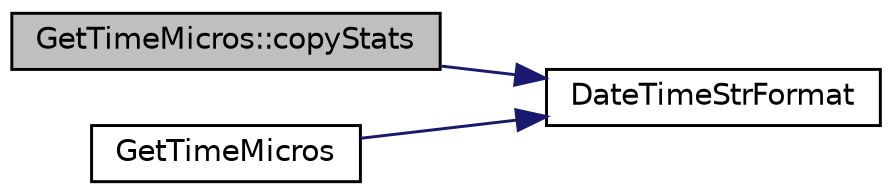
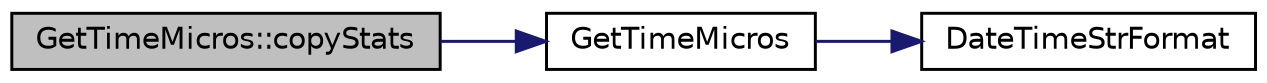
(479, 70) -> (478, 41)
